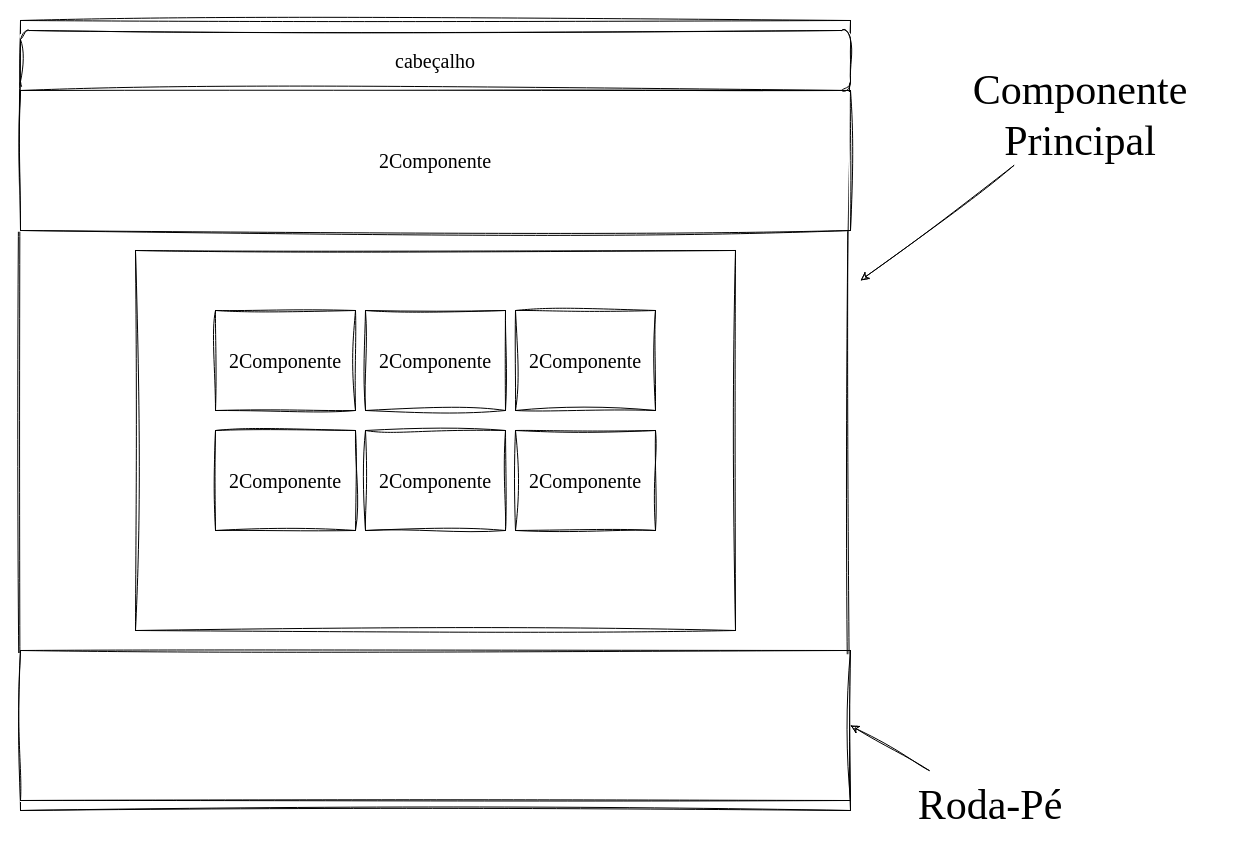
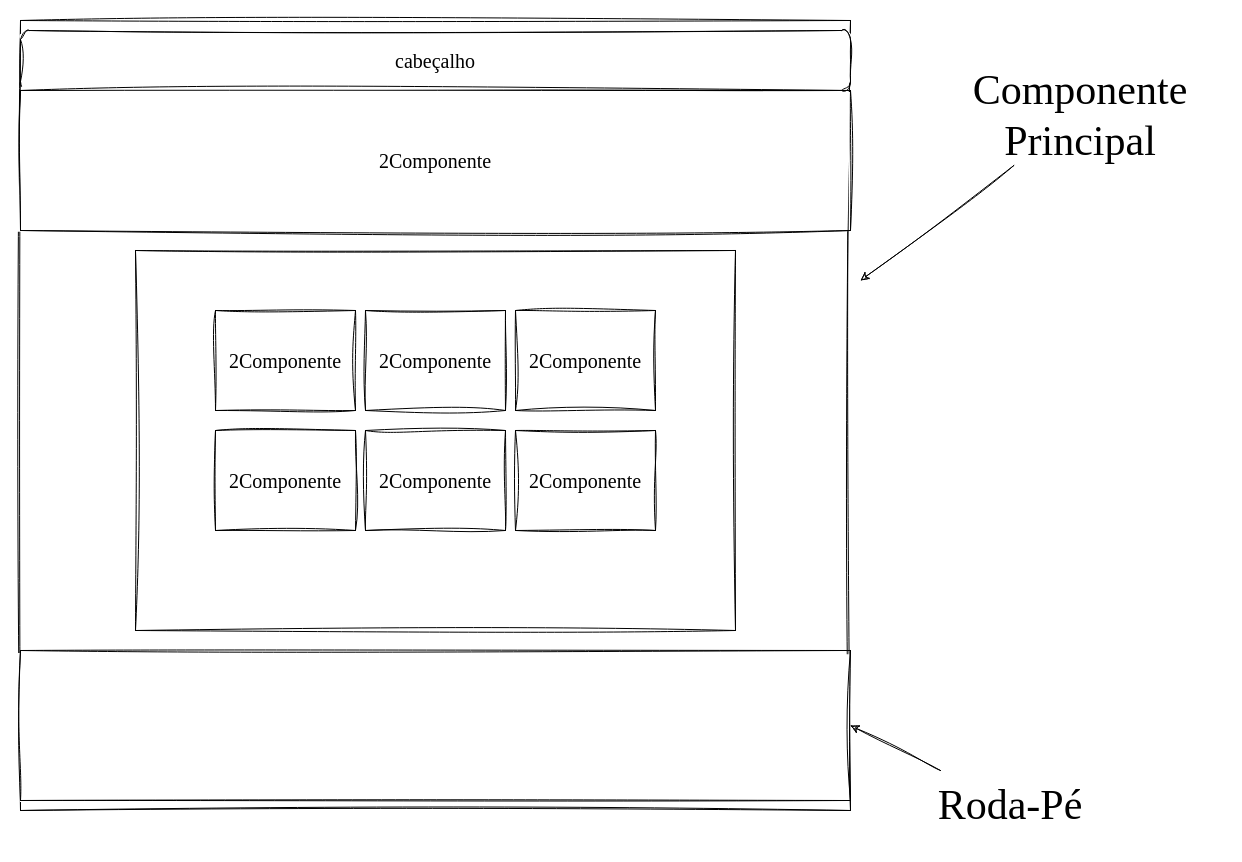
(991, 806) -> (1011, 806)
